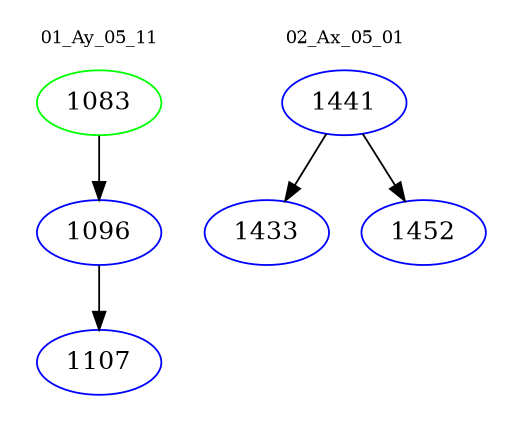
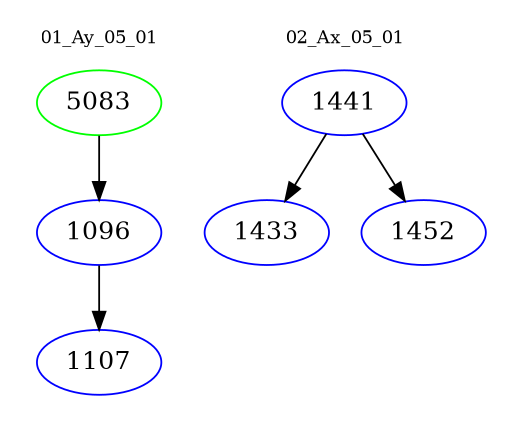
(99, 39) -> (99, 39)
(99, 103) -> (99, 103)
